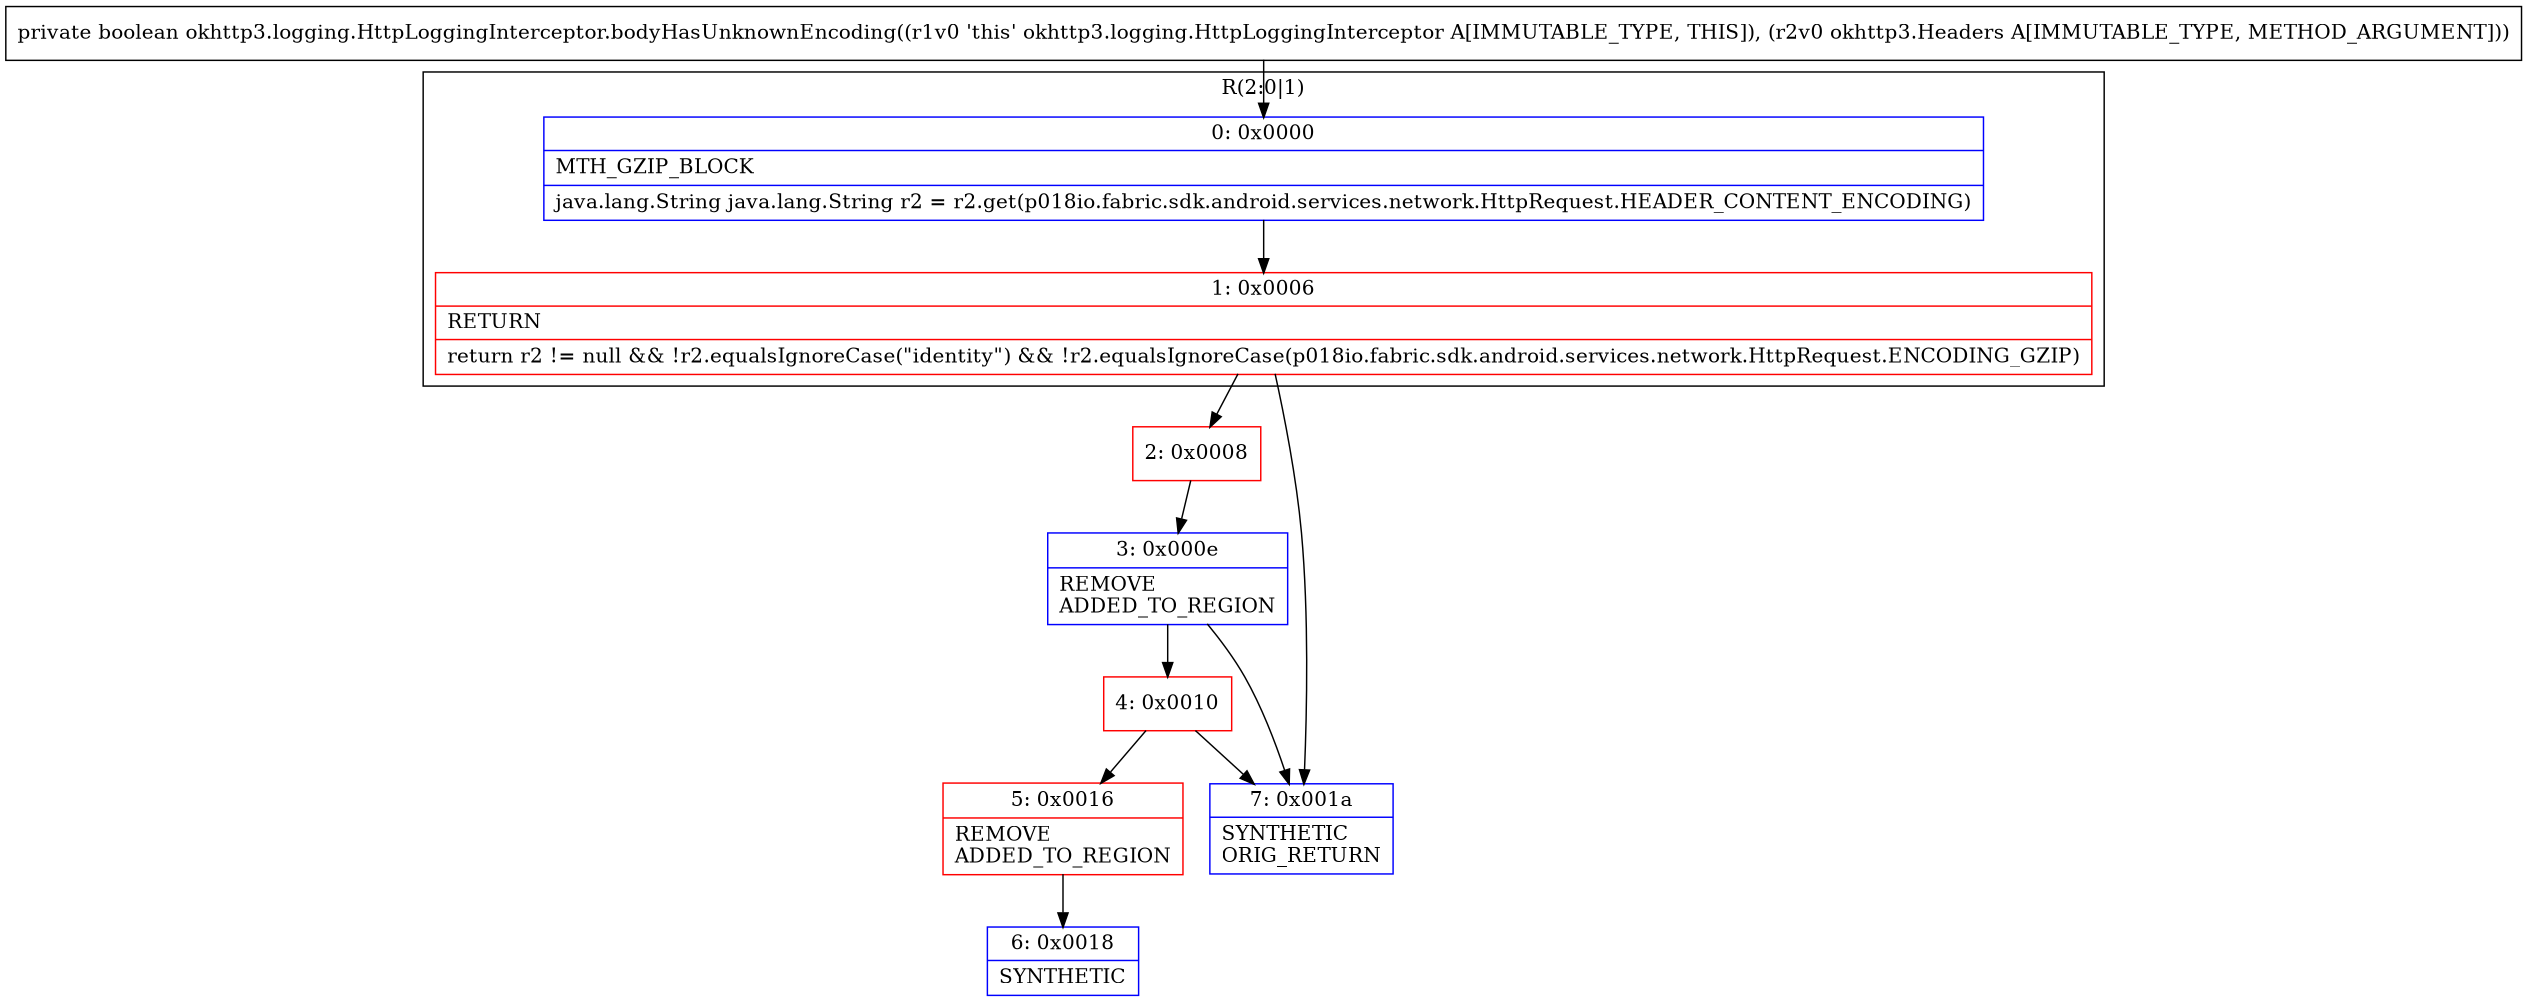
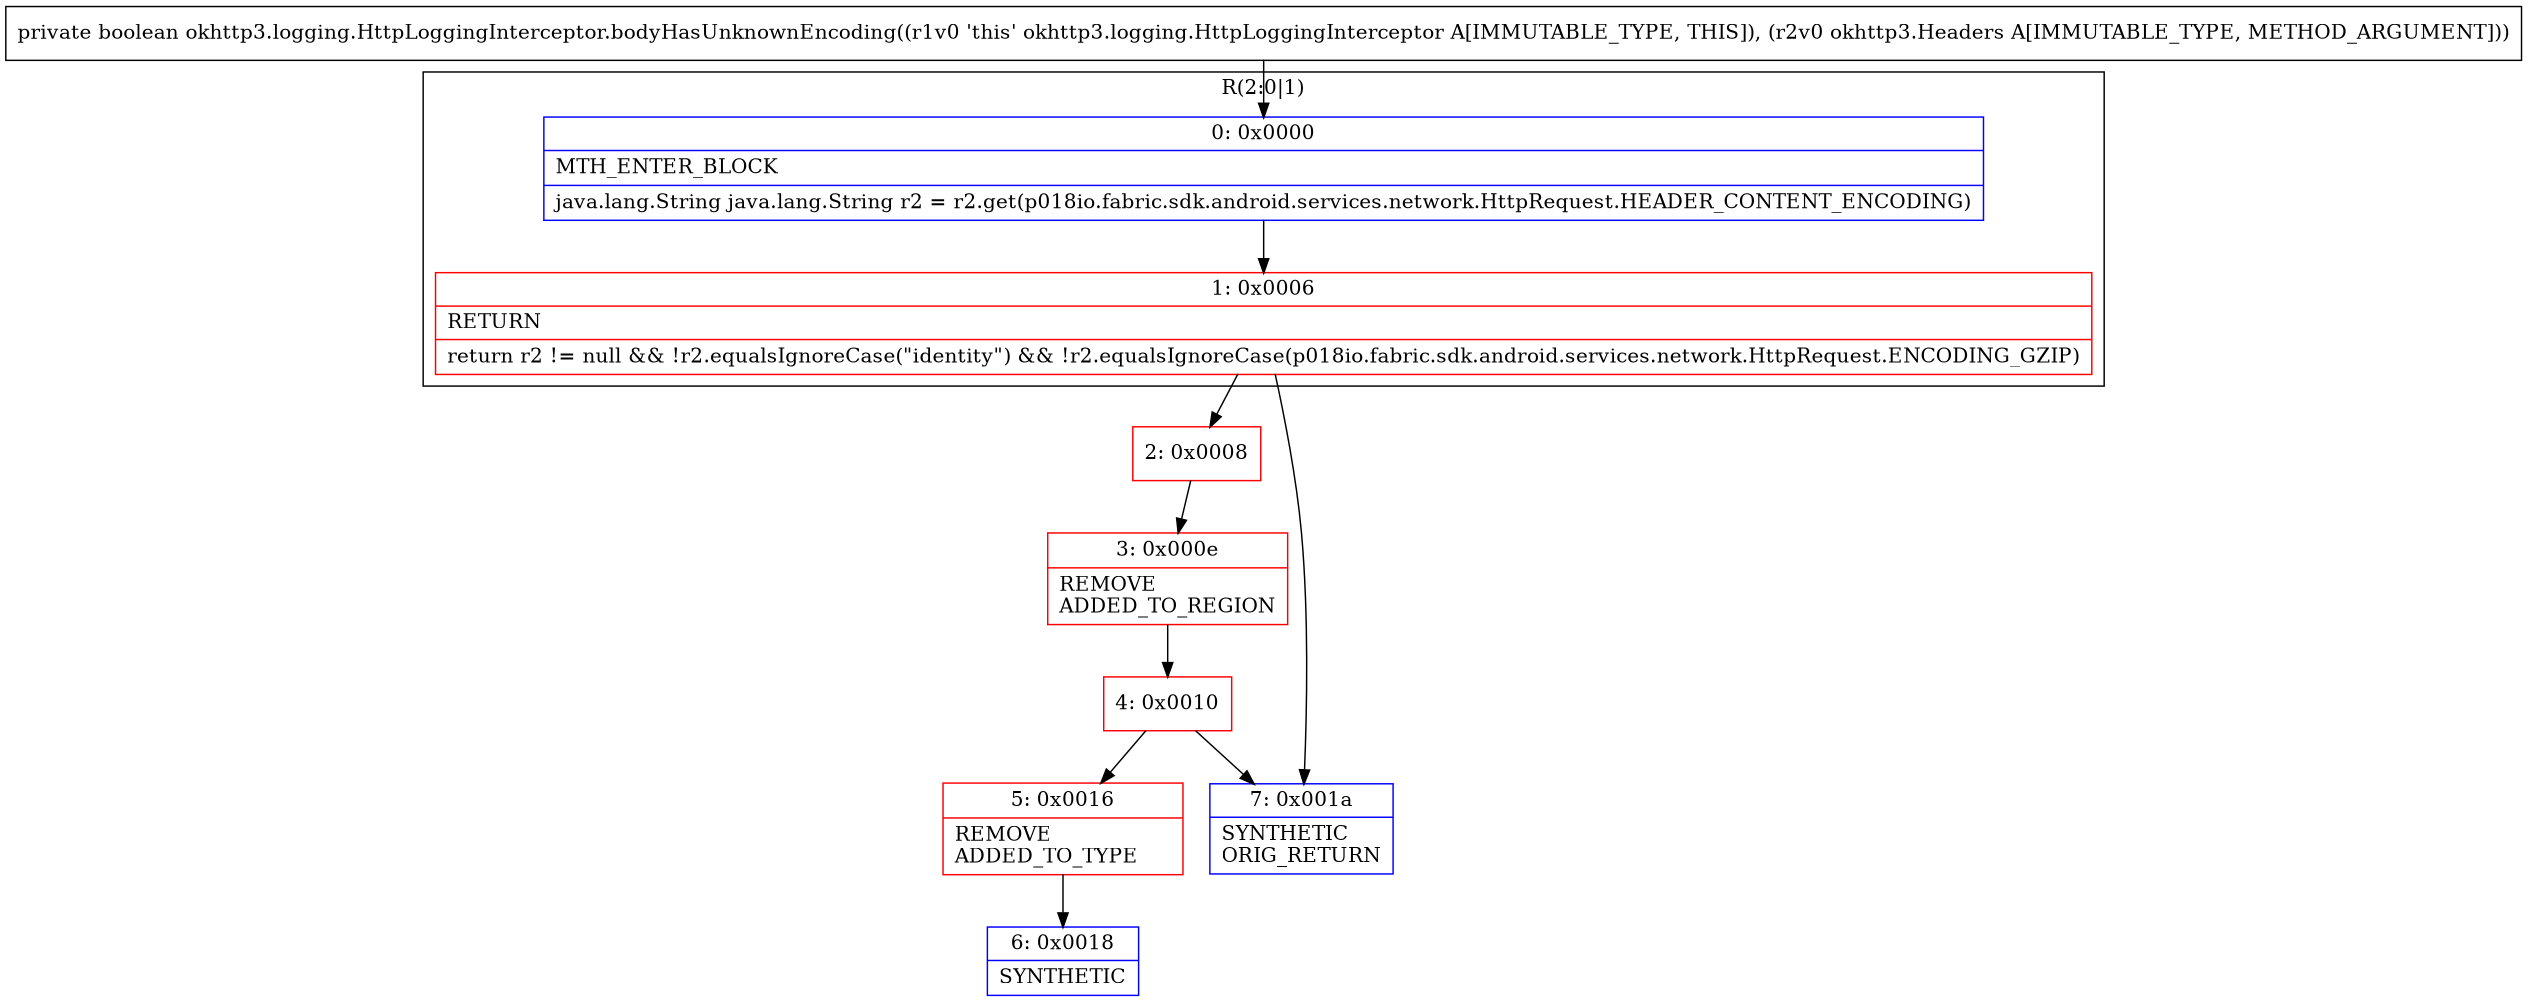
(655, 167) -> (667, 167)
(1168, 579) -> (1168, 579)
(1253, 693) -> none
(1063, 857) -> (1047, 857)
